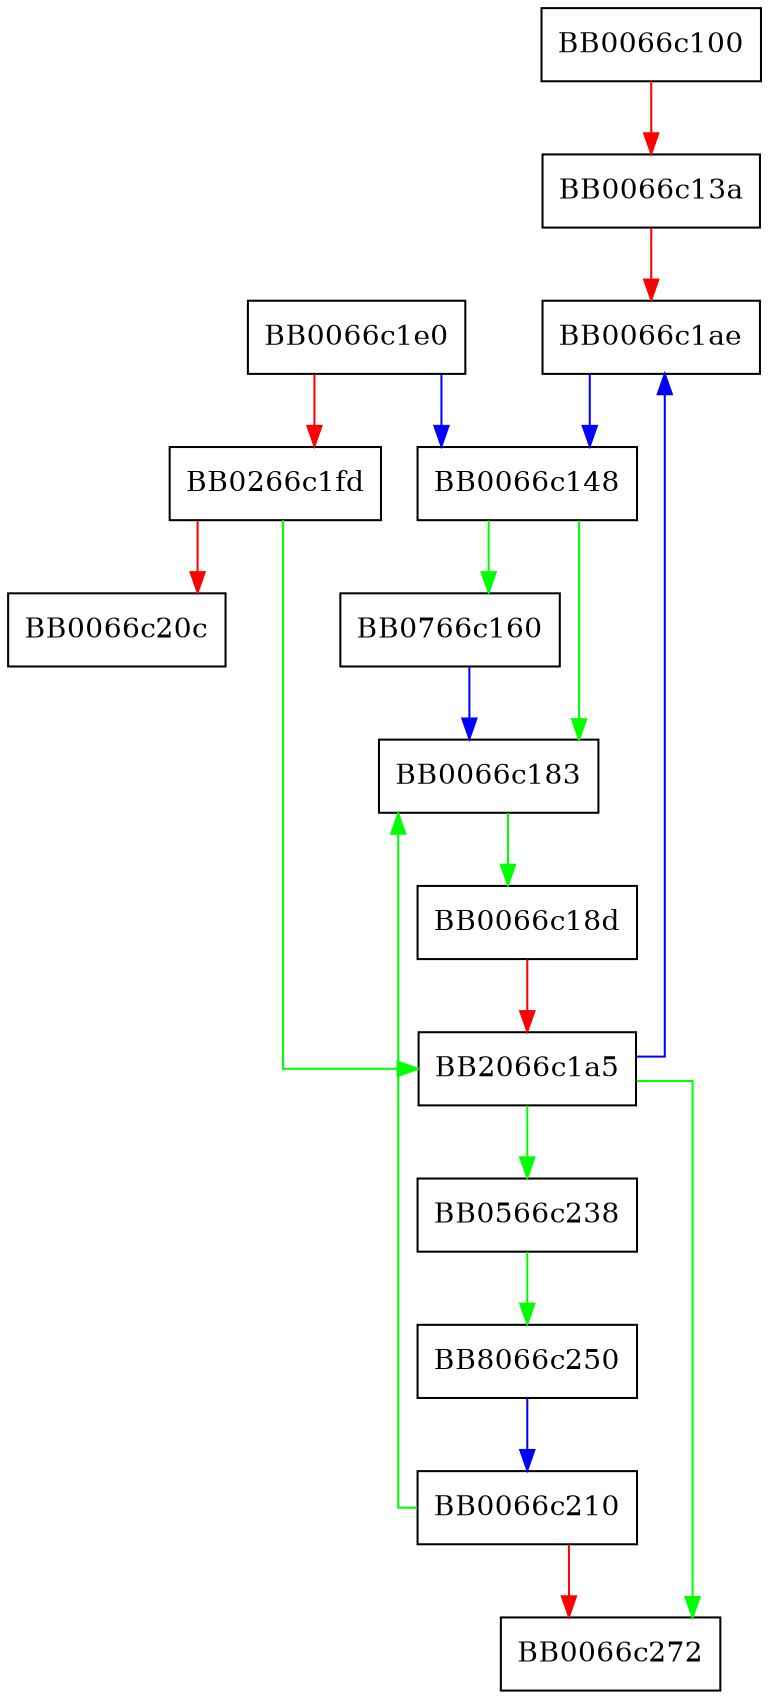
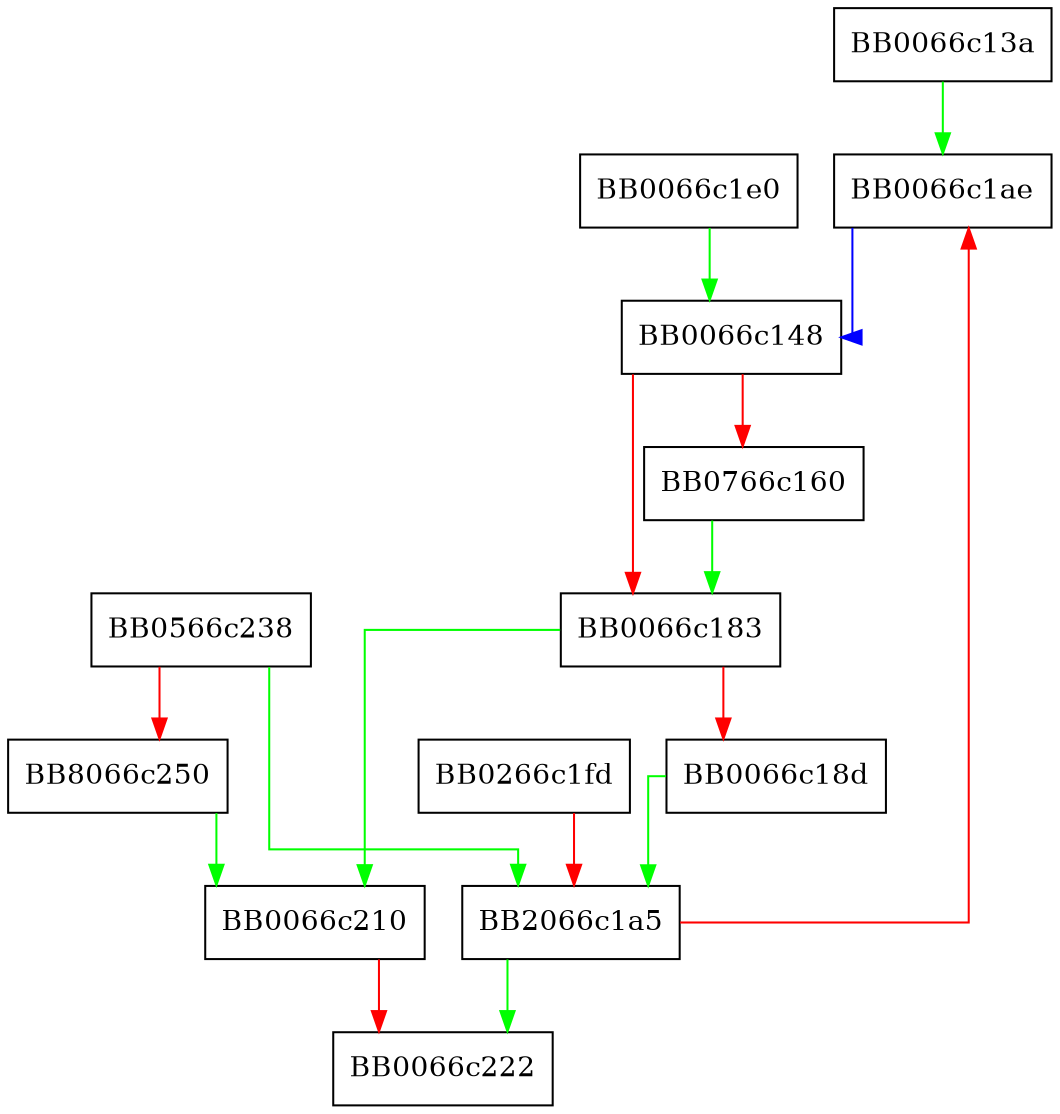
(651, 45) -> none
(651, 254) -> (943, 107)
(314, 400) -> none
(441, 400) -> (710, 254)
(489, 546) -> (743, 400)
(579, 620) -> (633, 474)
(117, 630) -> none
(469, 693) -> (712, 546)
(665, 740) -> (969, 730)
(508, 839) -> (723, 693)
(283, 852) -> (574, 839)
(527, 985) -> (648, 812)
(527, 1132) -> (310, 849)
(398, 1180) -> (365, 650)
(527, 1278) -> (160, 693)
(527, 1424) -> (216, 839)
(611, 1654) -> (443, 1069)
